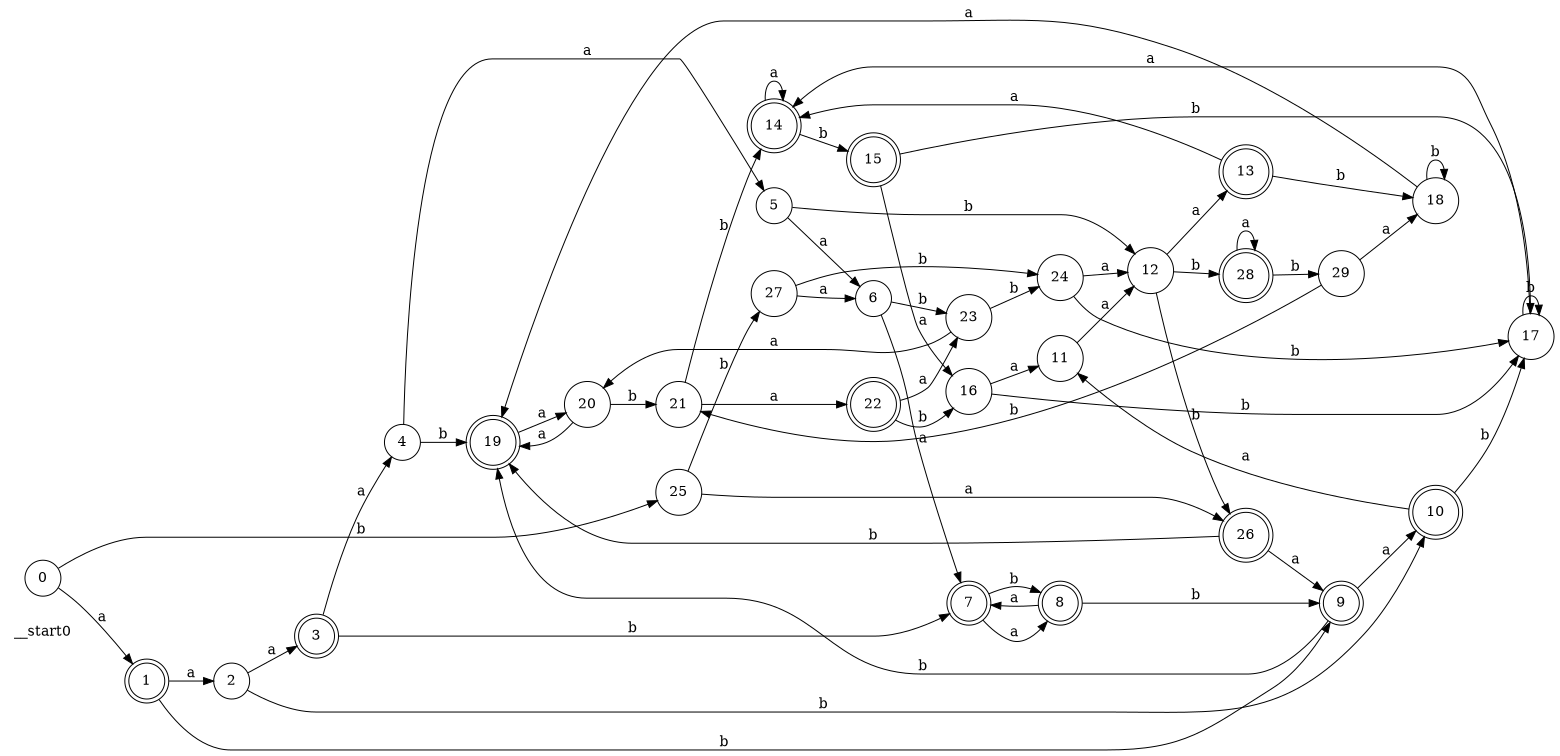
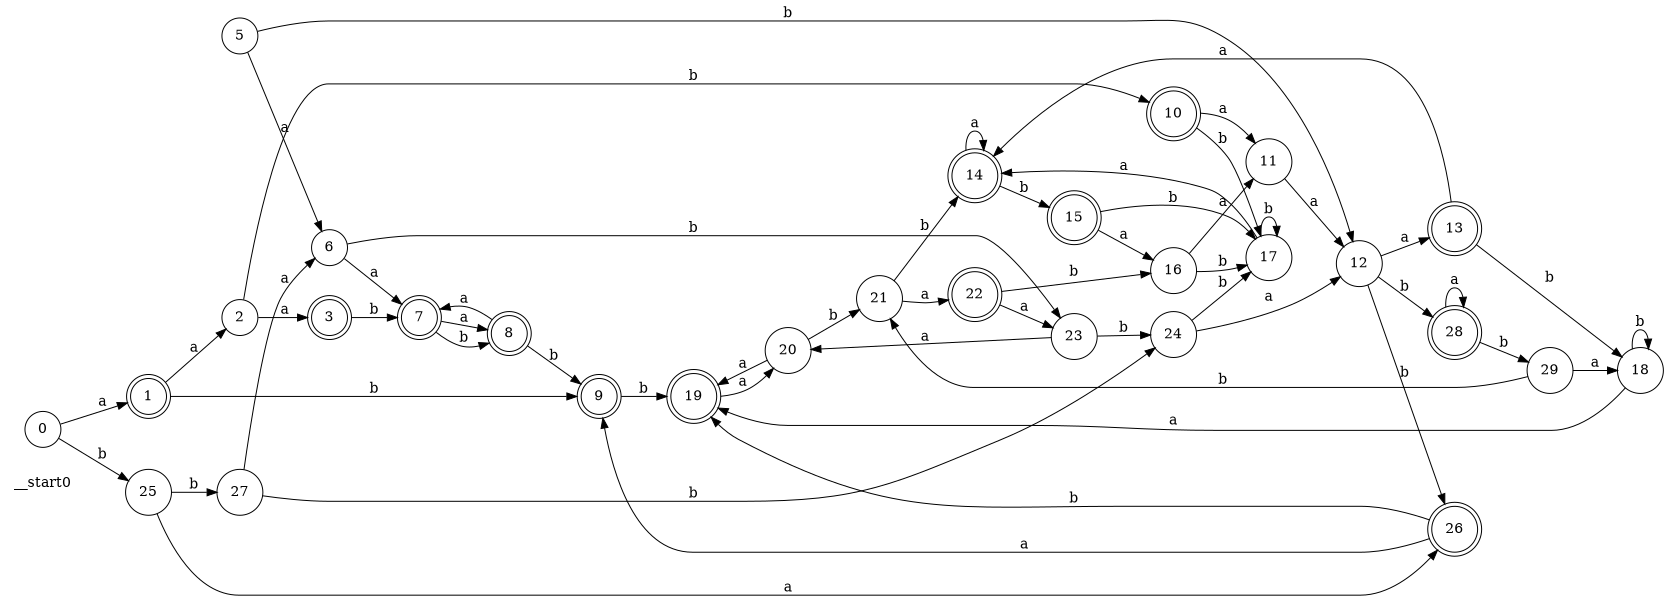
(402, 442) -> none
(1383, 563) -> none
